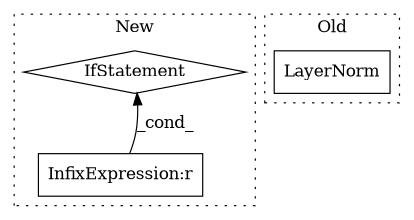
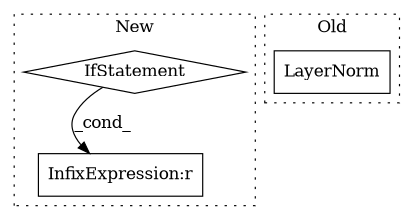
(136, 130) -> (76, 112)
